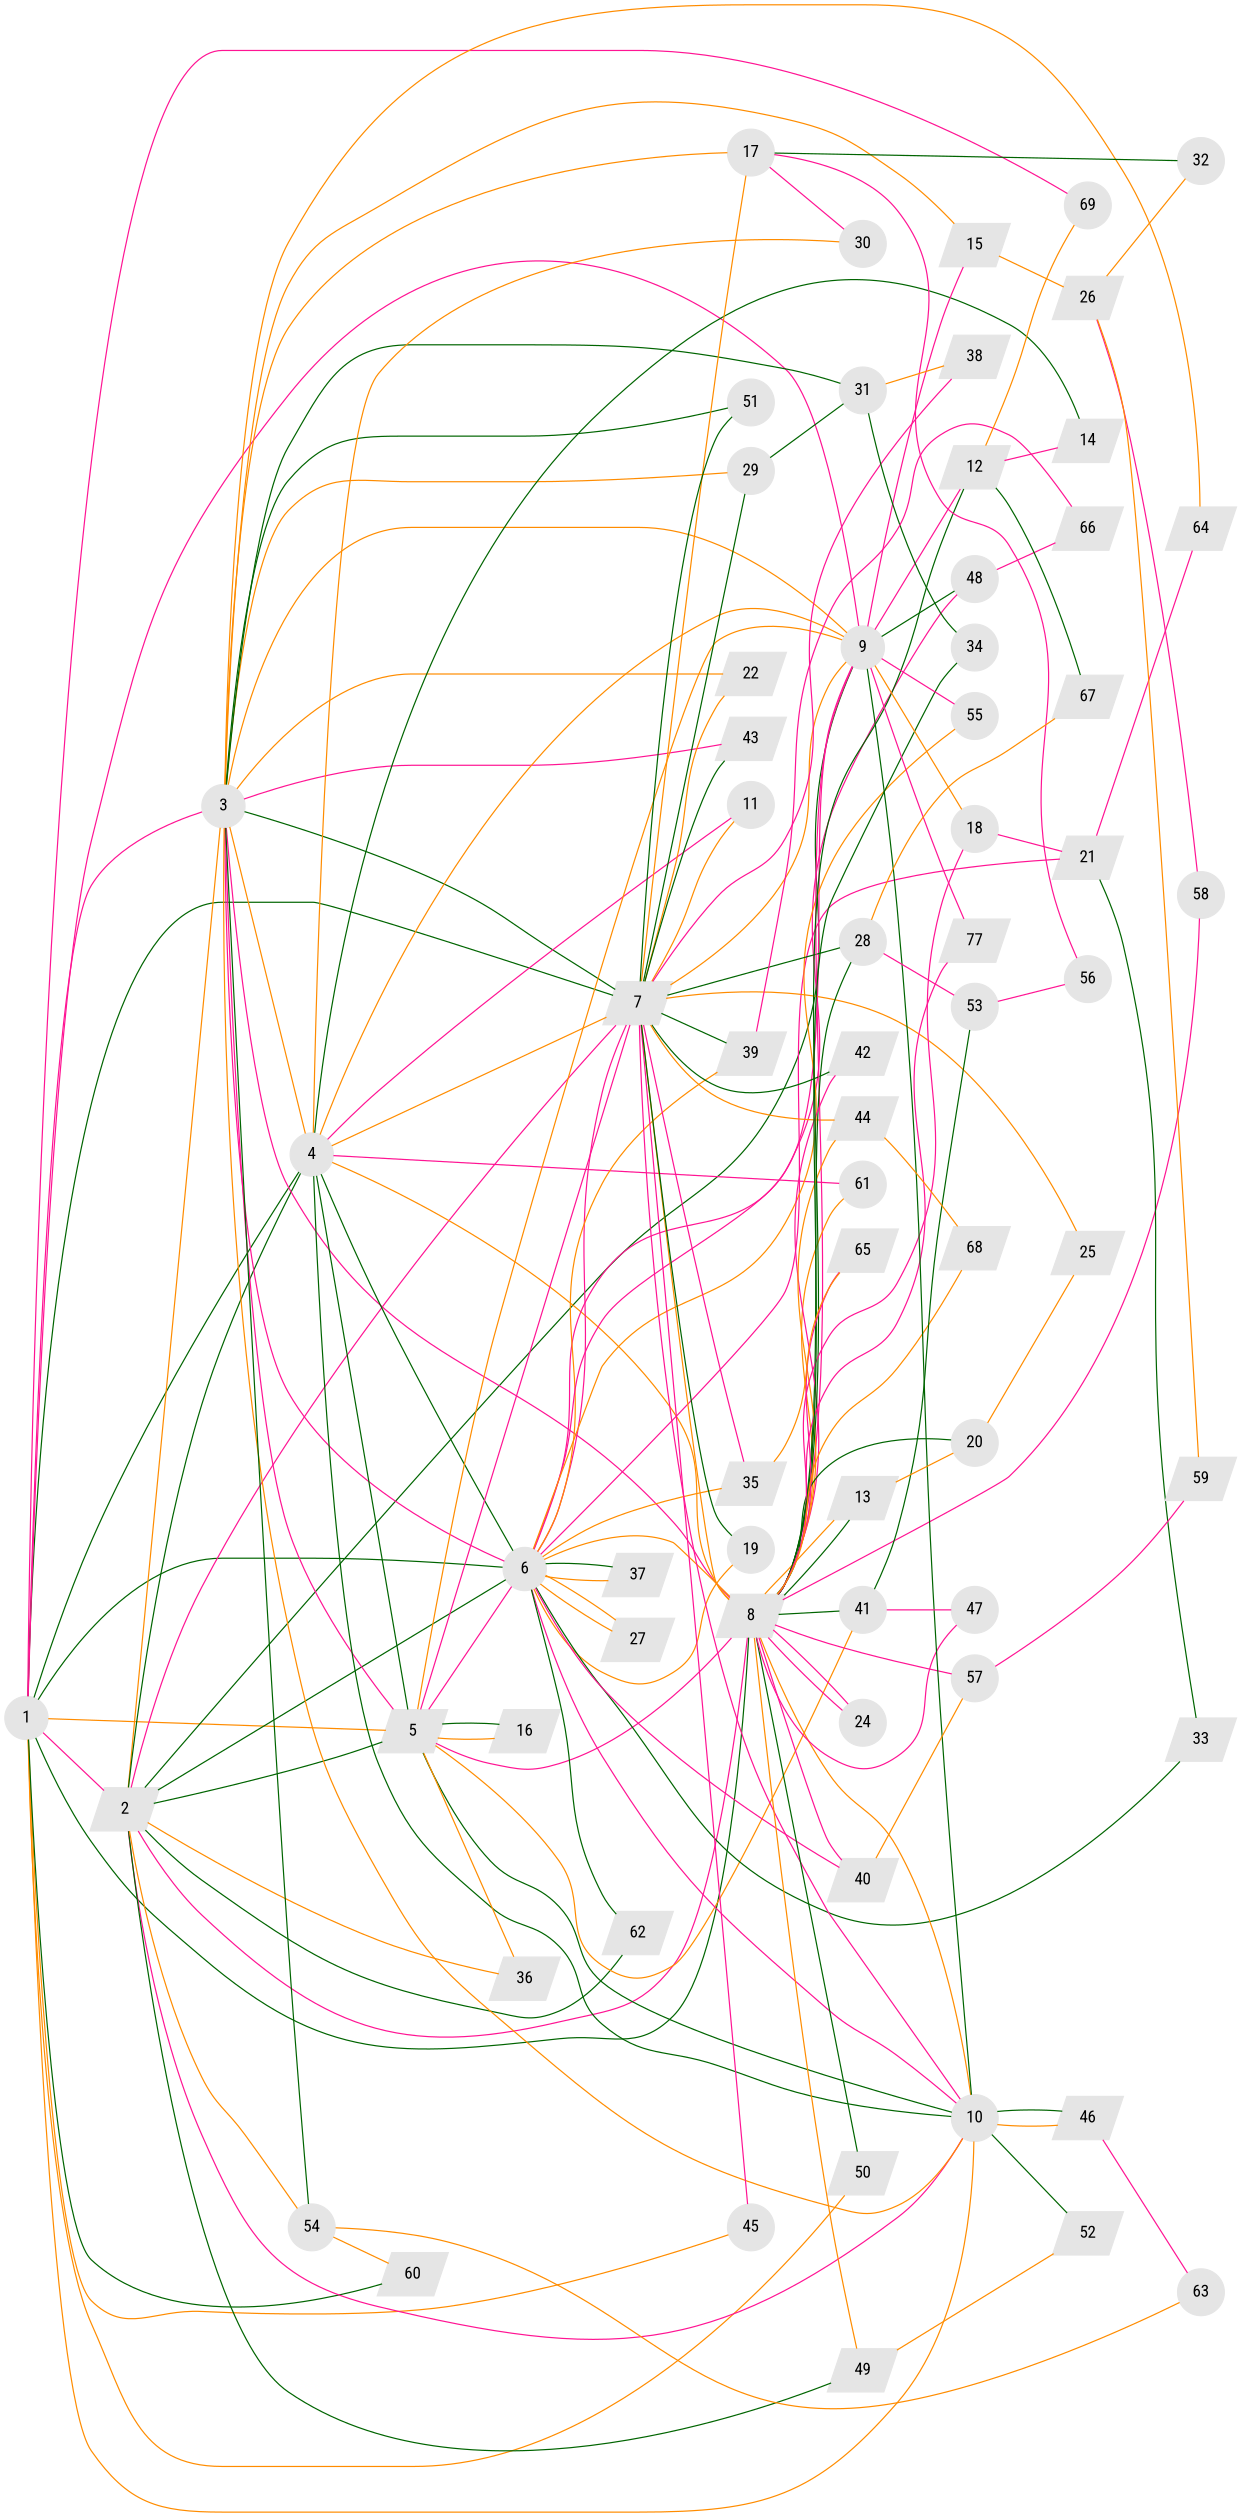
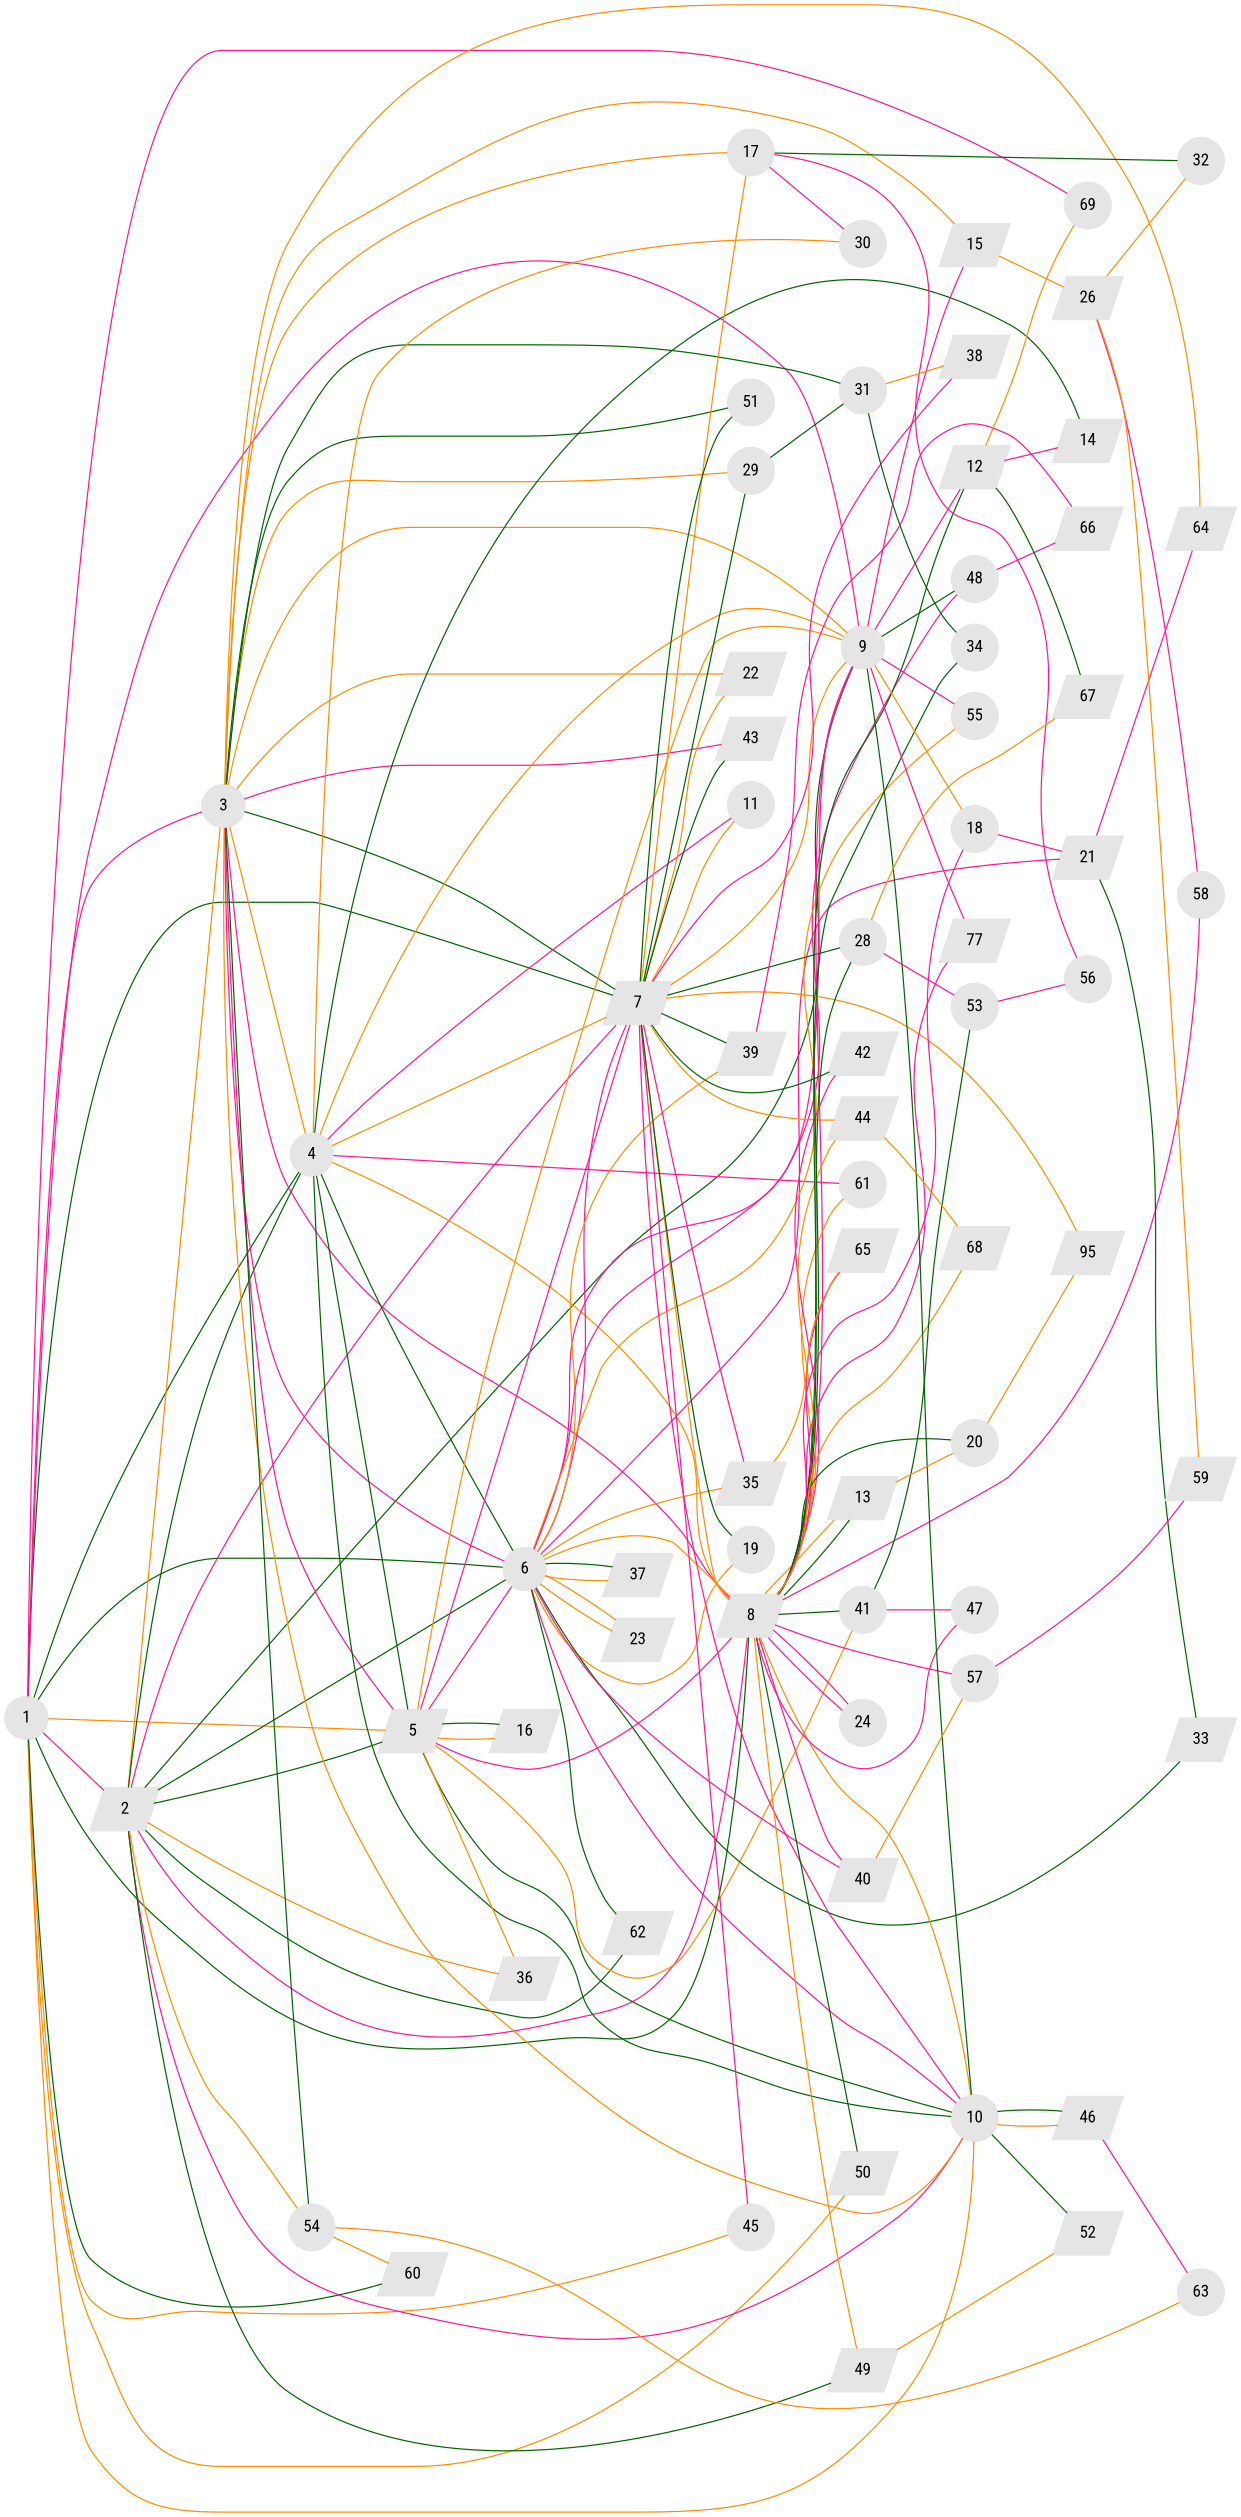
(1088, 1253) -> (1088, 1253)
(638, 1640) -> (638, 1640)
